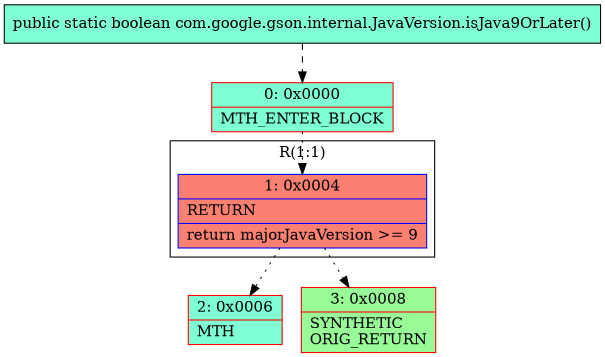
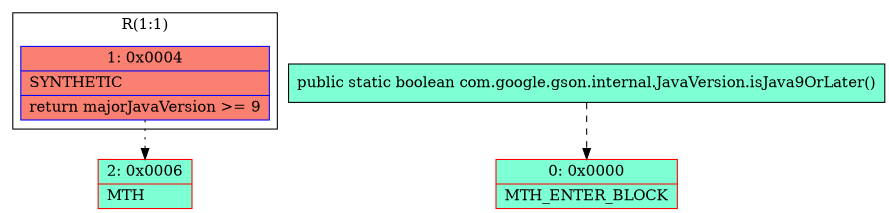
(302, 148) -> none
(221, 211) -> (76, 83)
(369, 320) -> none
